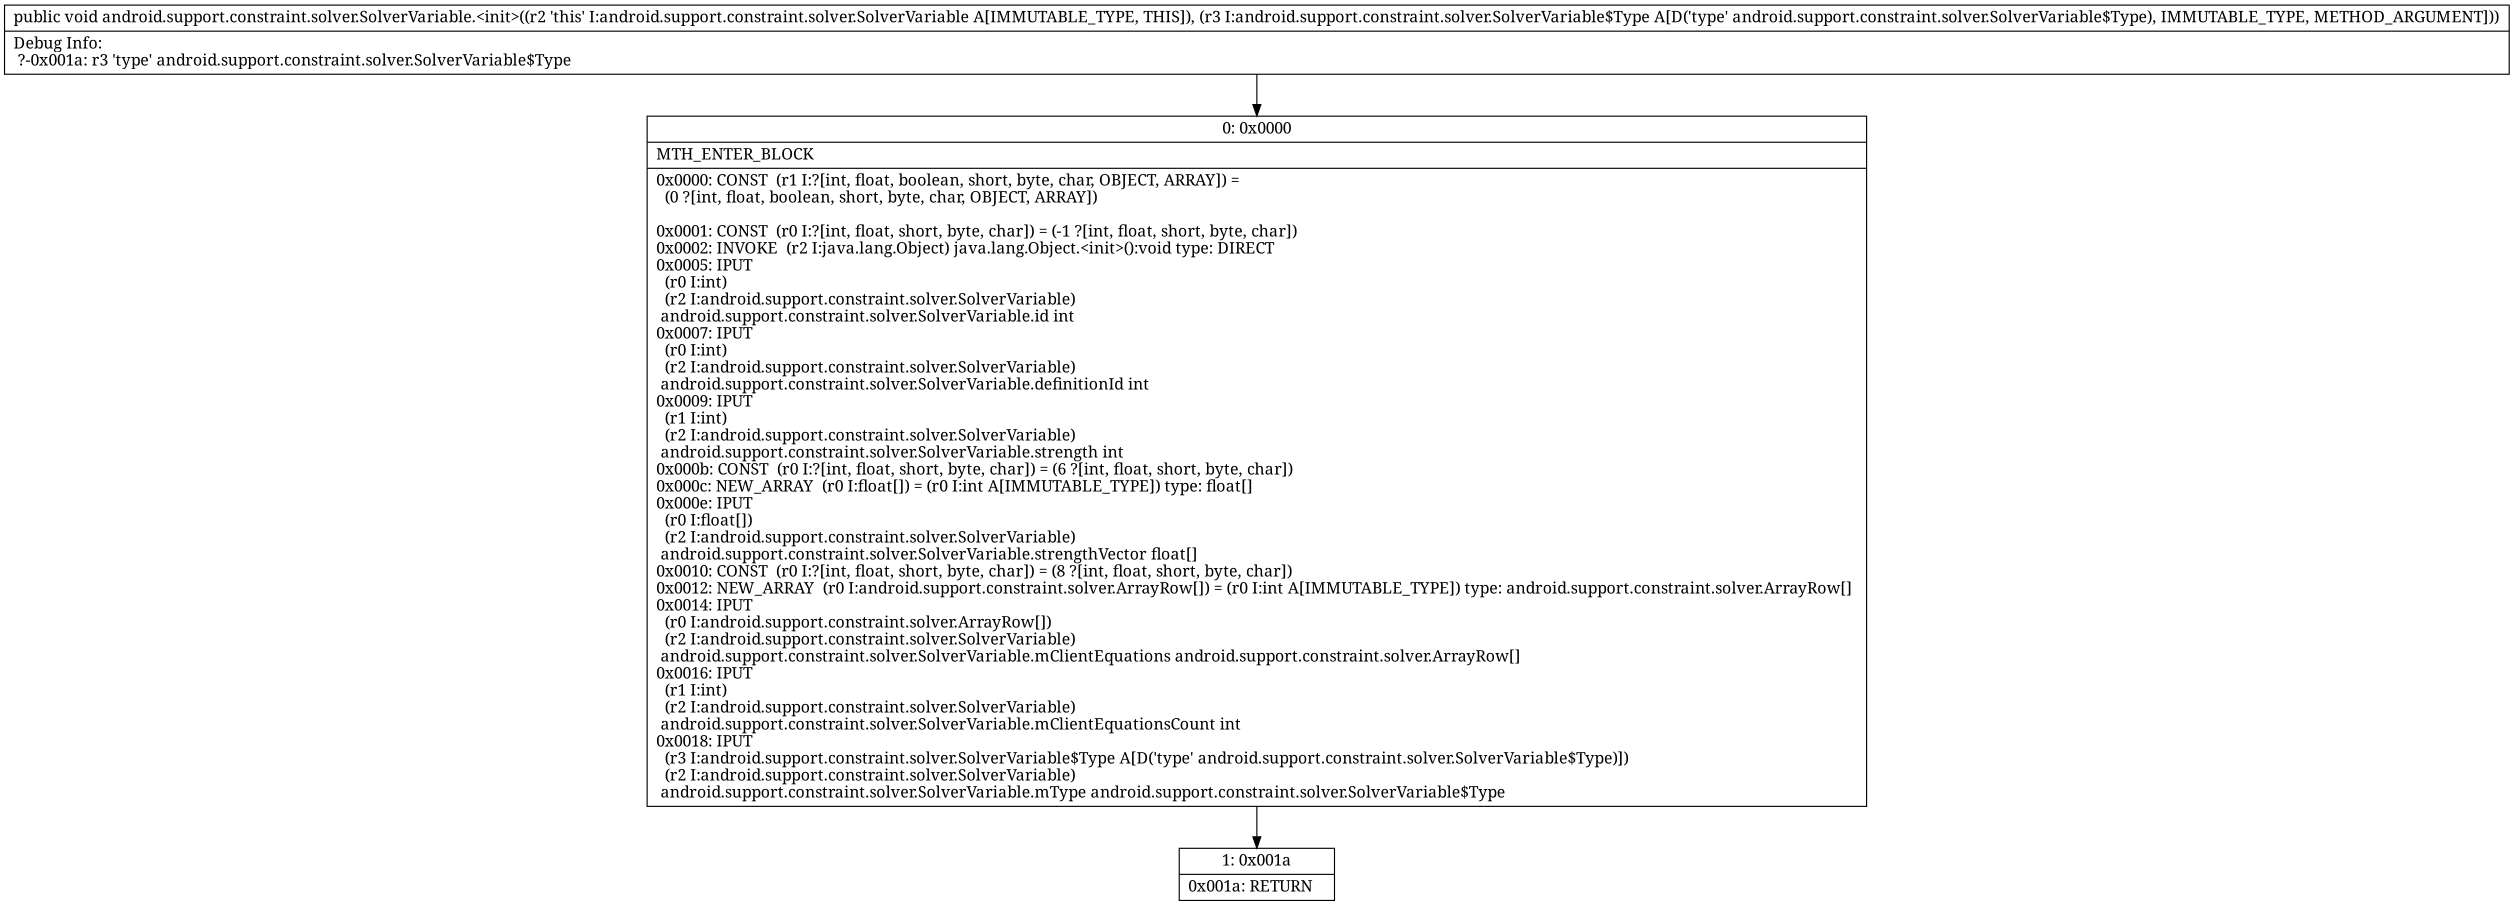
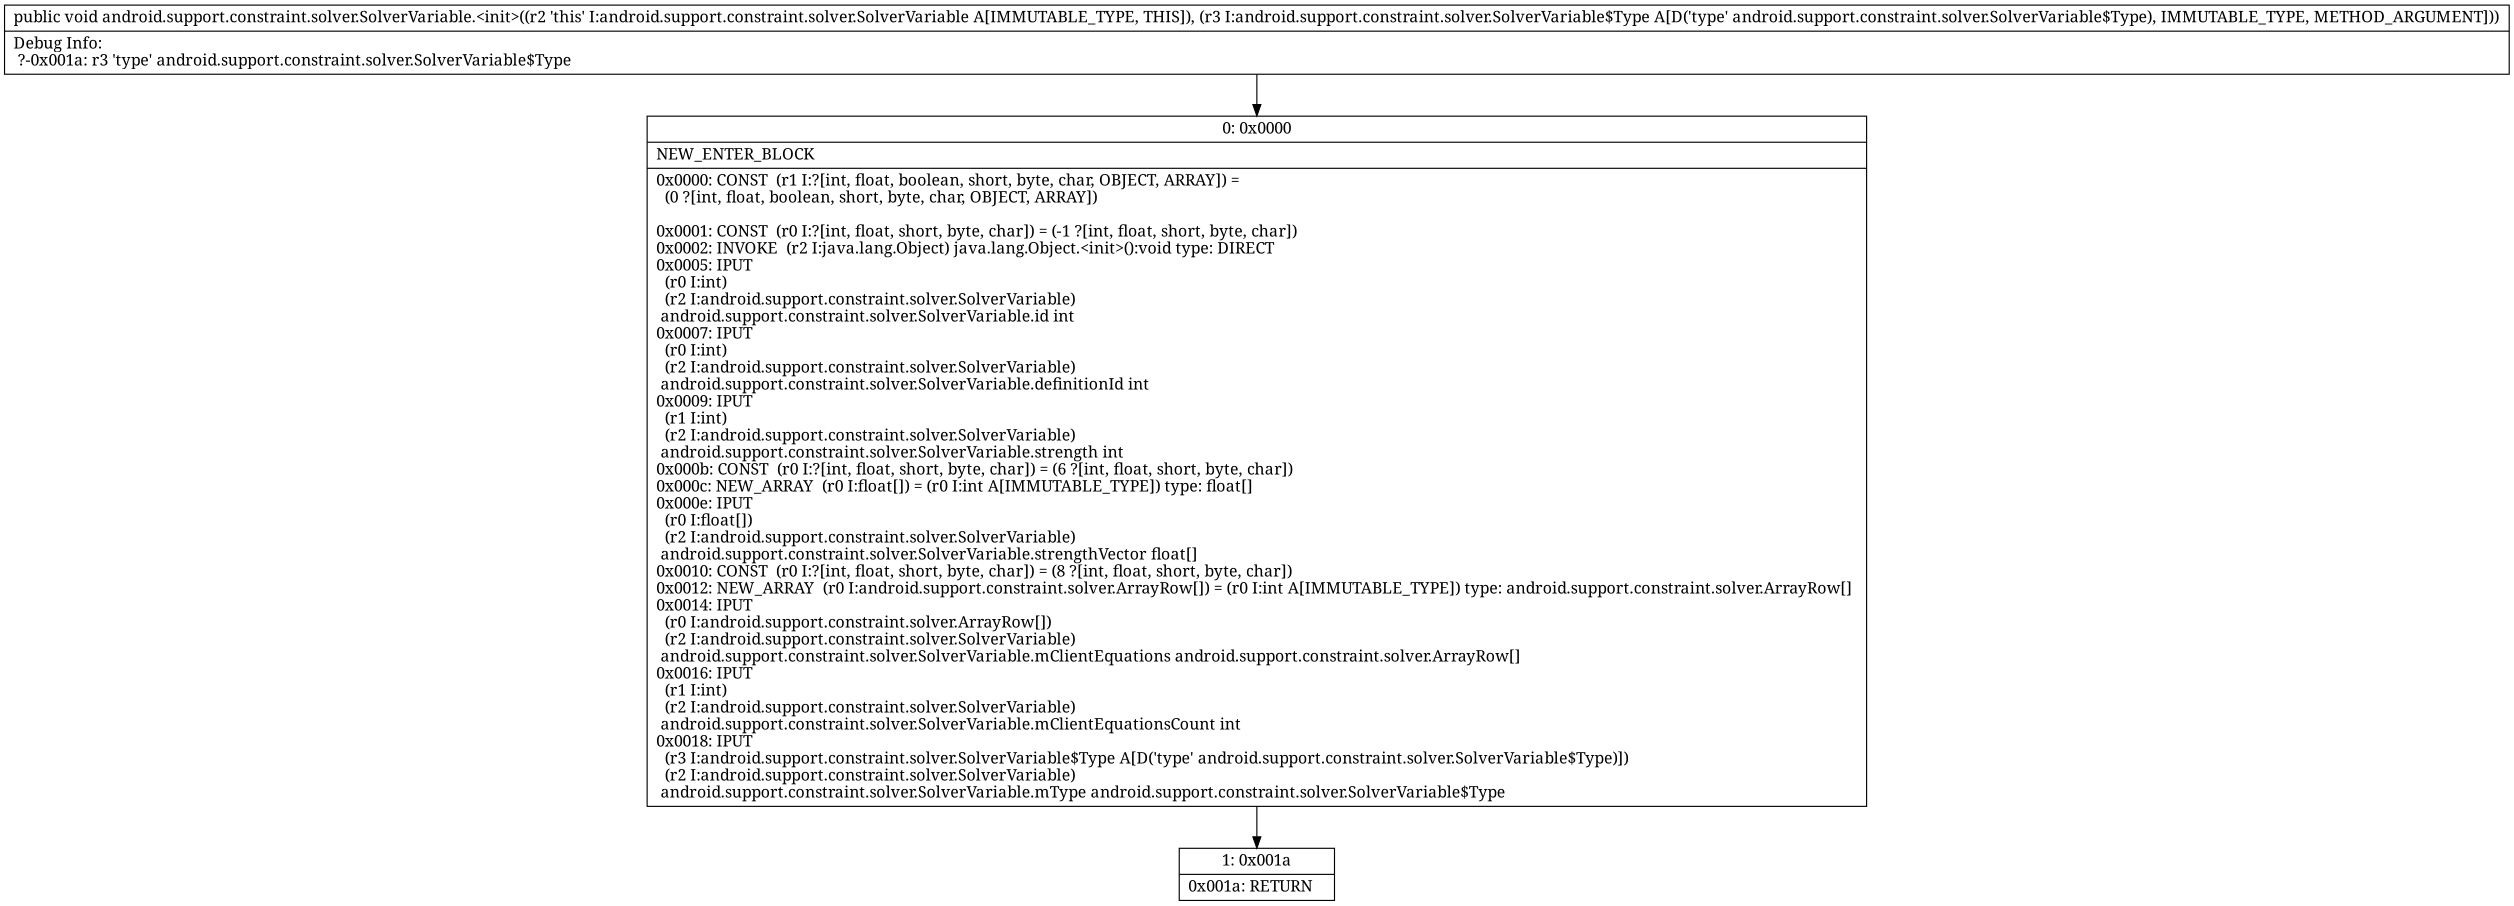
(735, 155) -> (736, 155)
